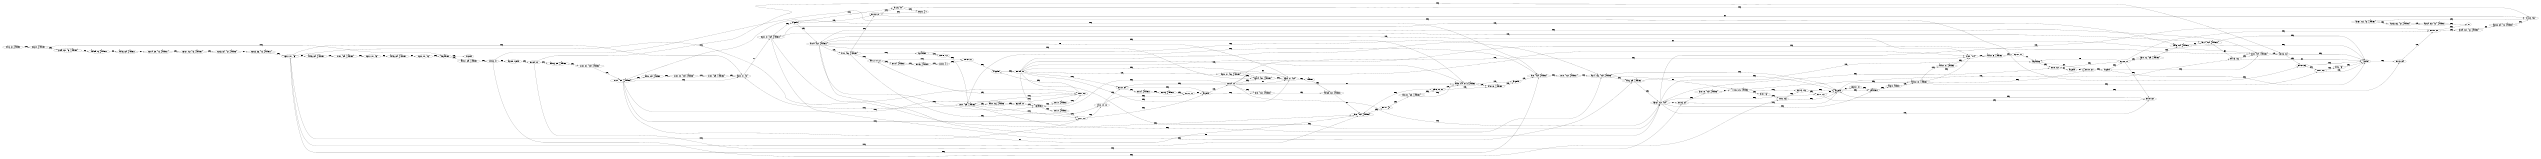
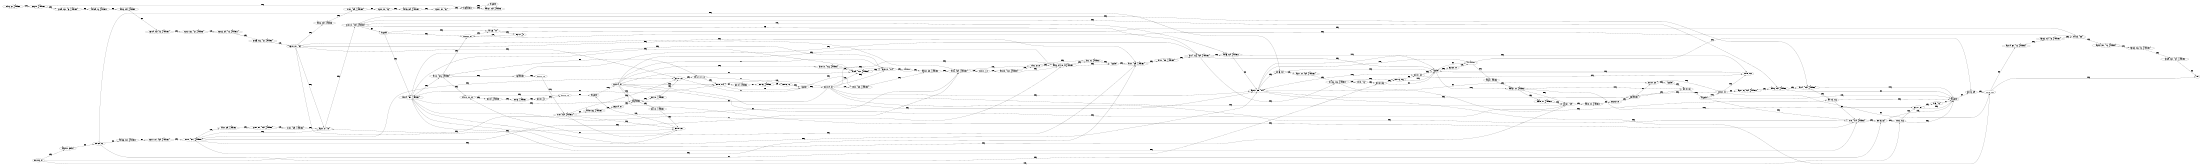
(2450, 20) -> (2091, 41)
(483, 61) -> none
none -> (564, 91)
